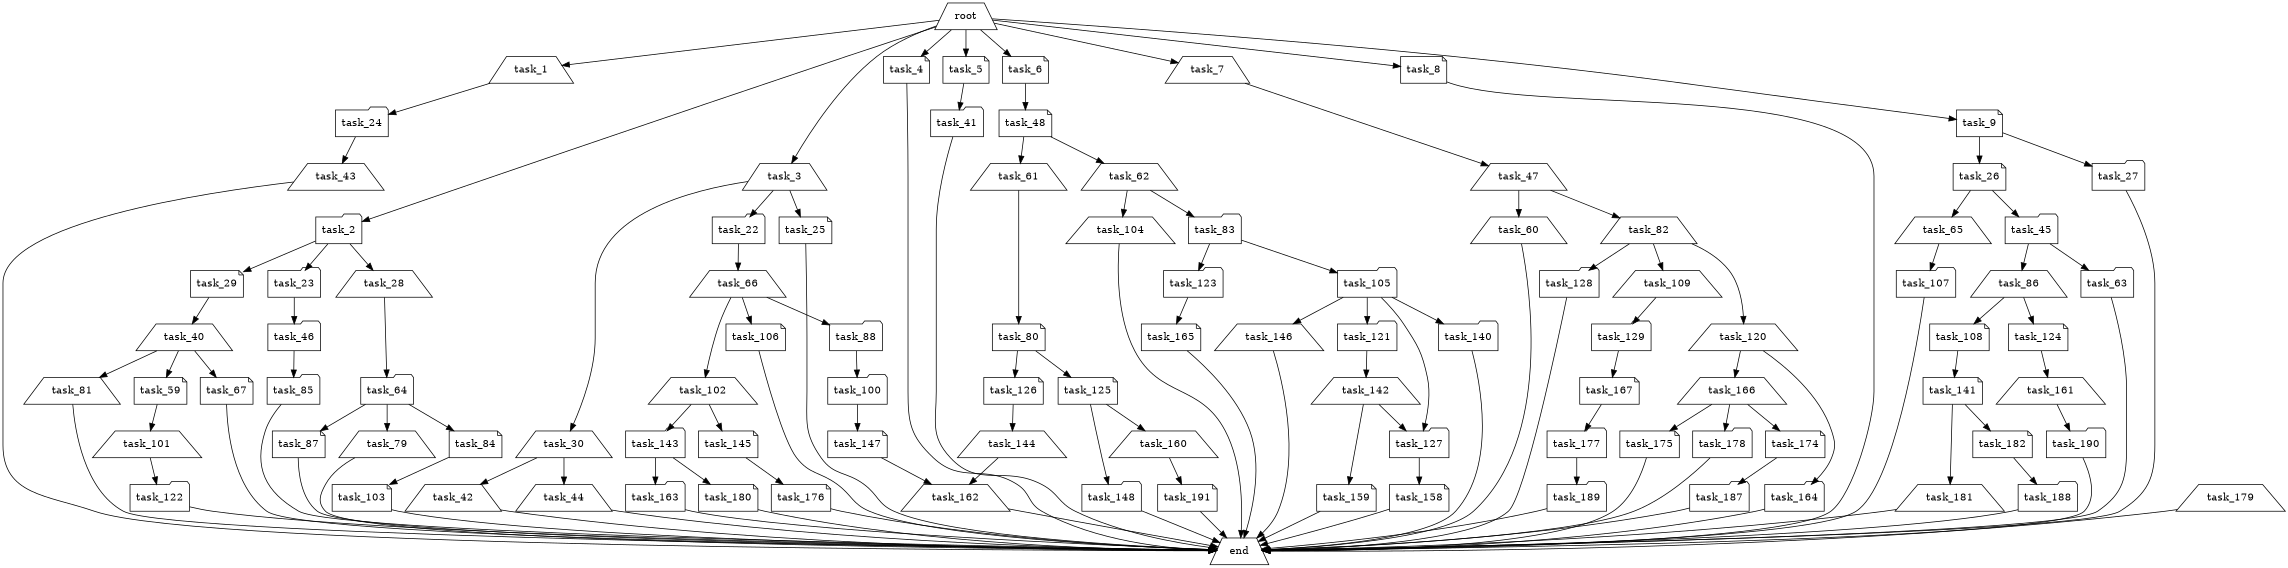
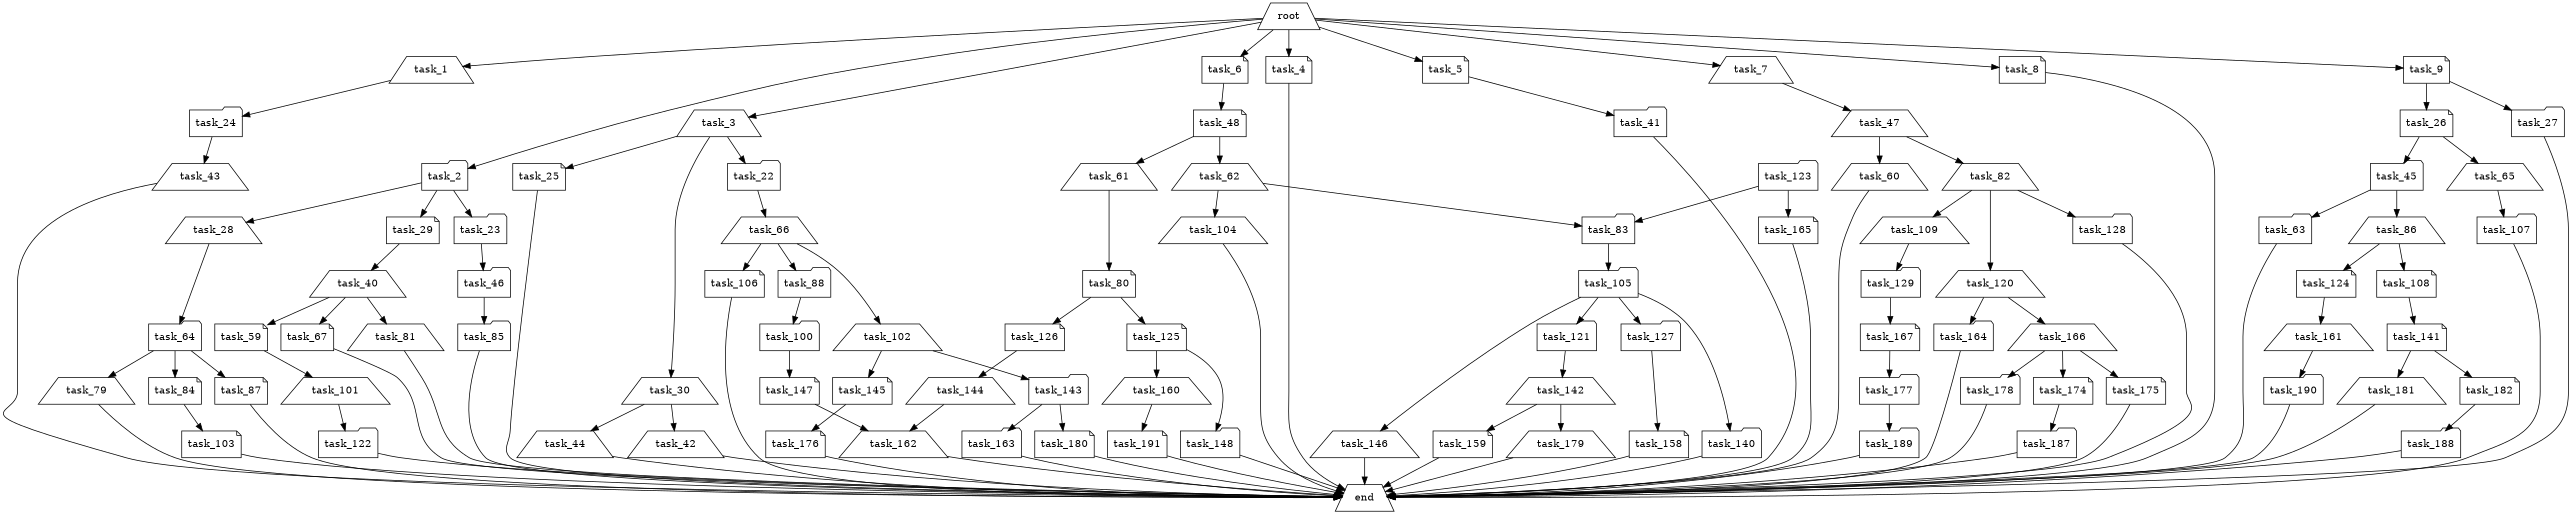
(1206, 254) -> (1700, 203)
(1390, 415) -> (1561, 414)
